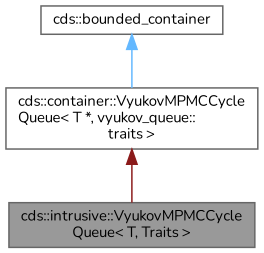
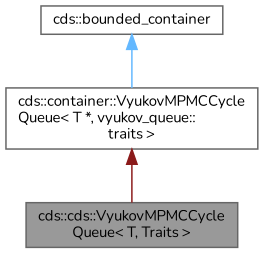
(132, 225) -> (132, 225)
